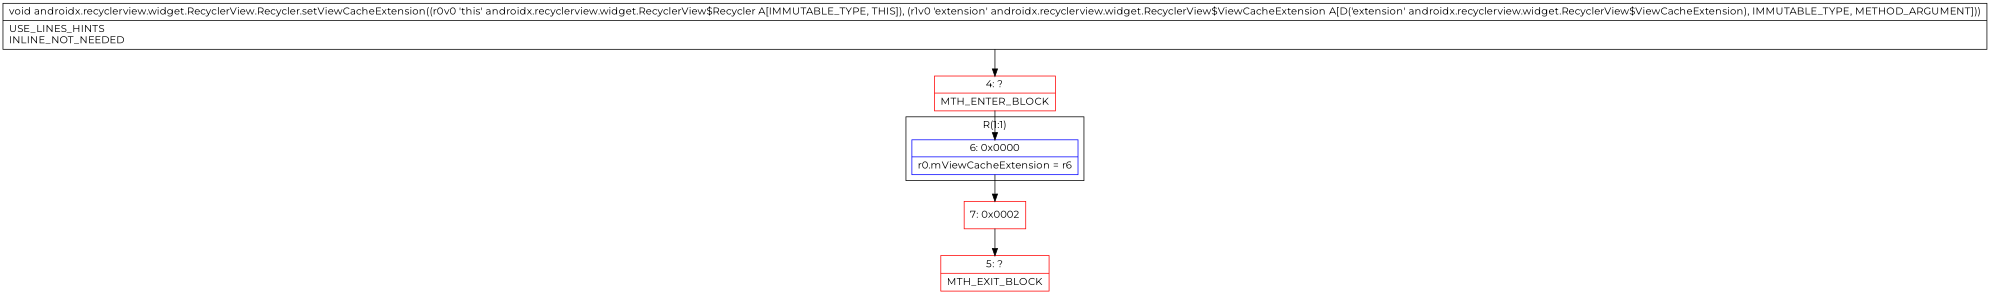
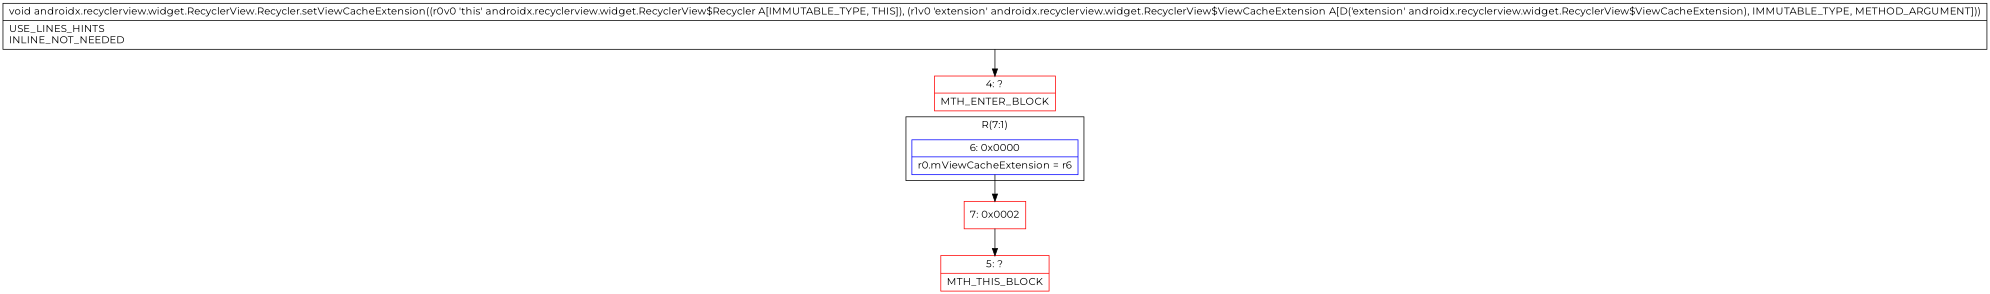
(995, 121) -> none
(995, 125) -> (995, 125)
(995, 282) -> (995, 282)
